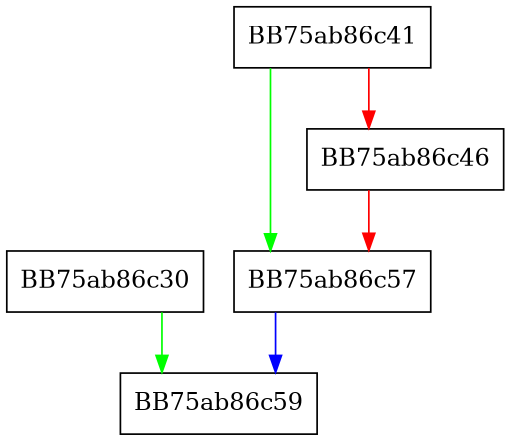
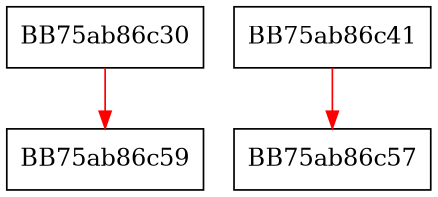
(270, 151) -> (332, 90)
(405, 159) -> none
(162, 334) -> (105, 90)
(276, 334) -> none
